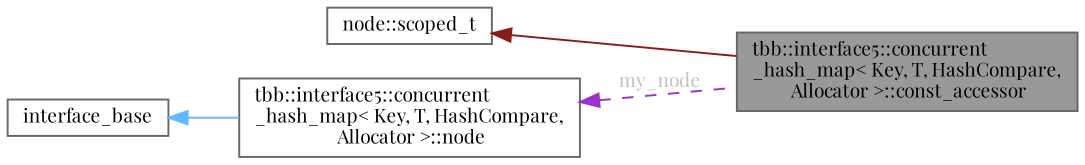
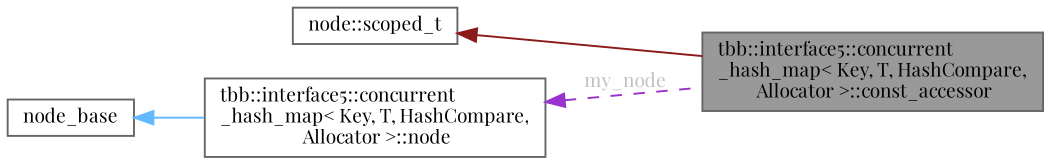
(88, 118) -> (71, 118)
